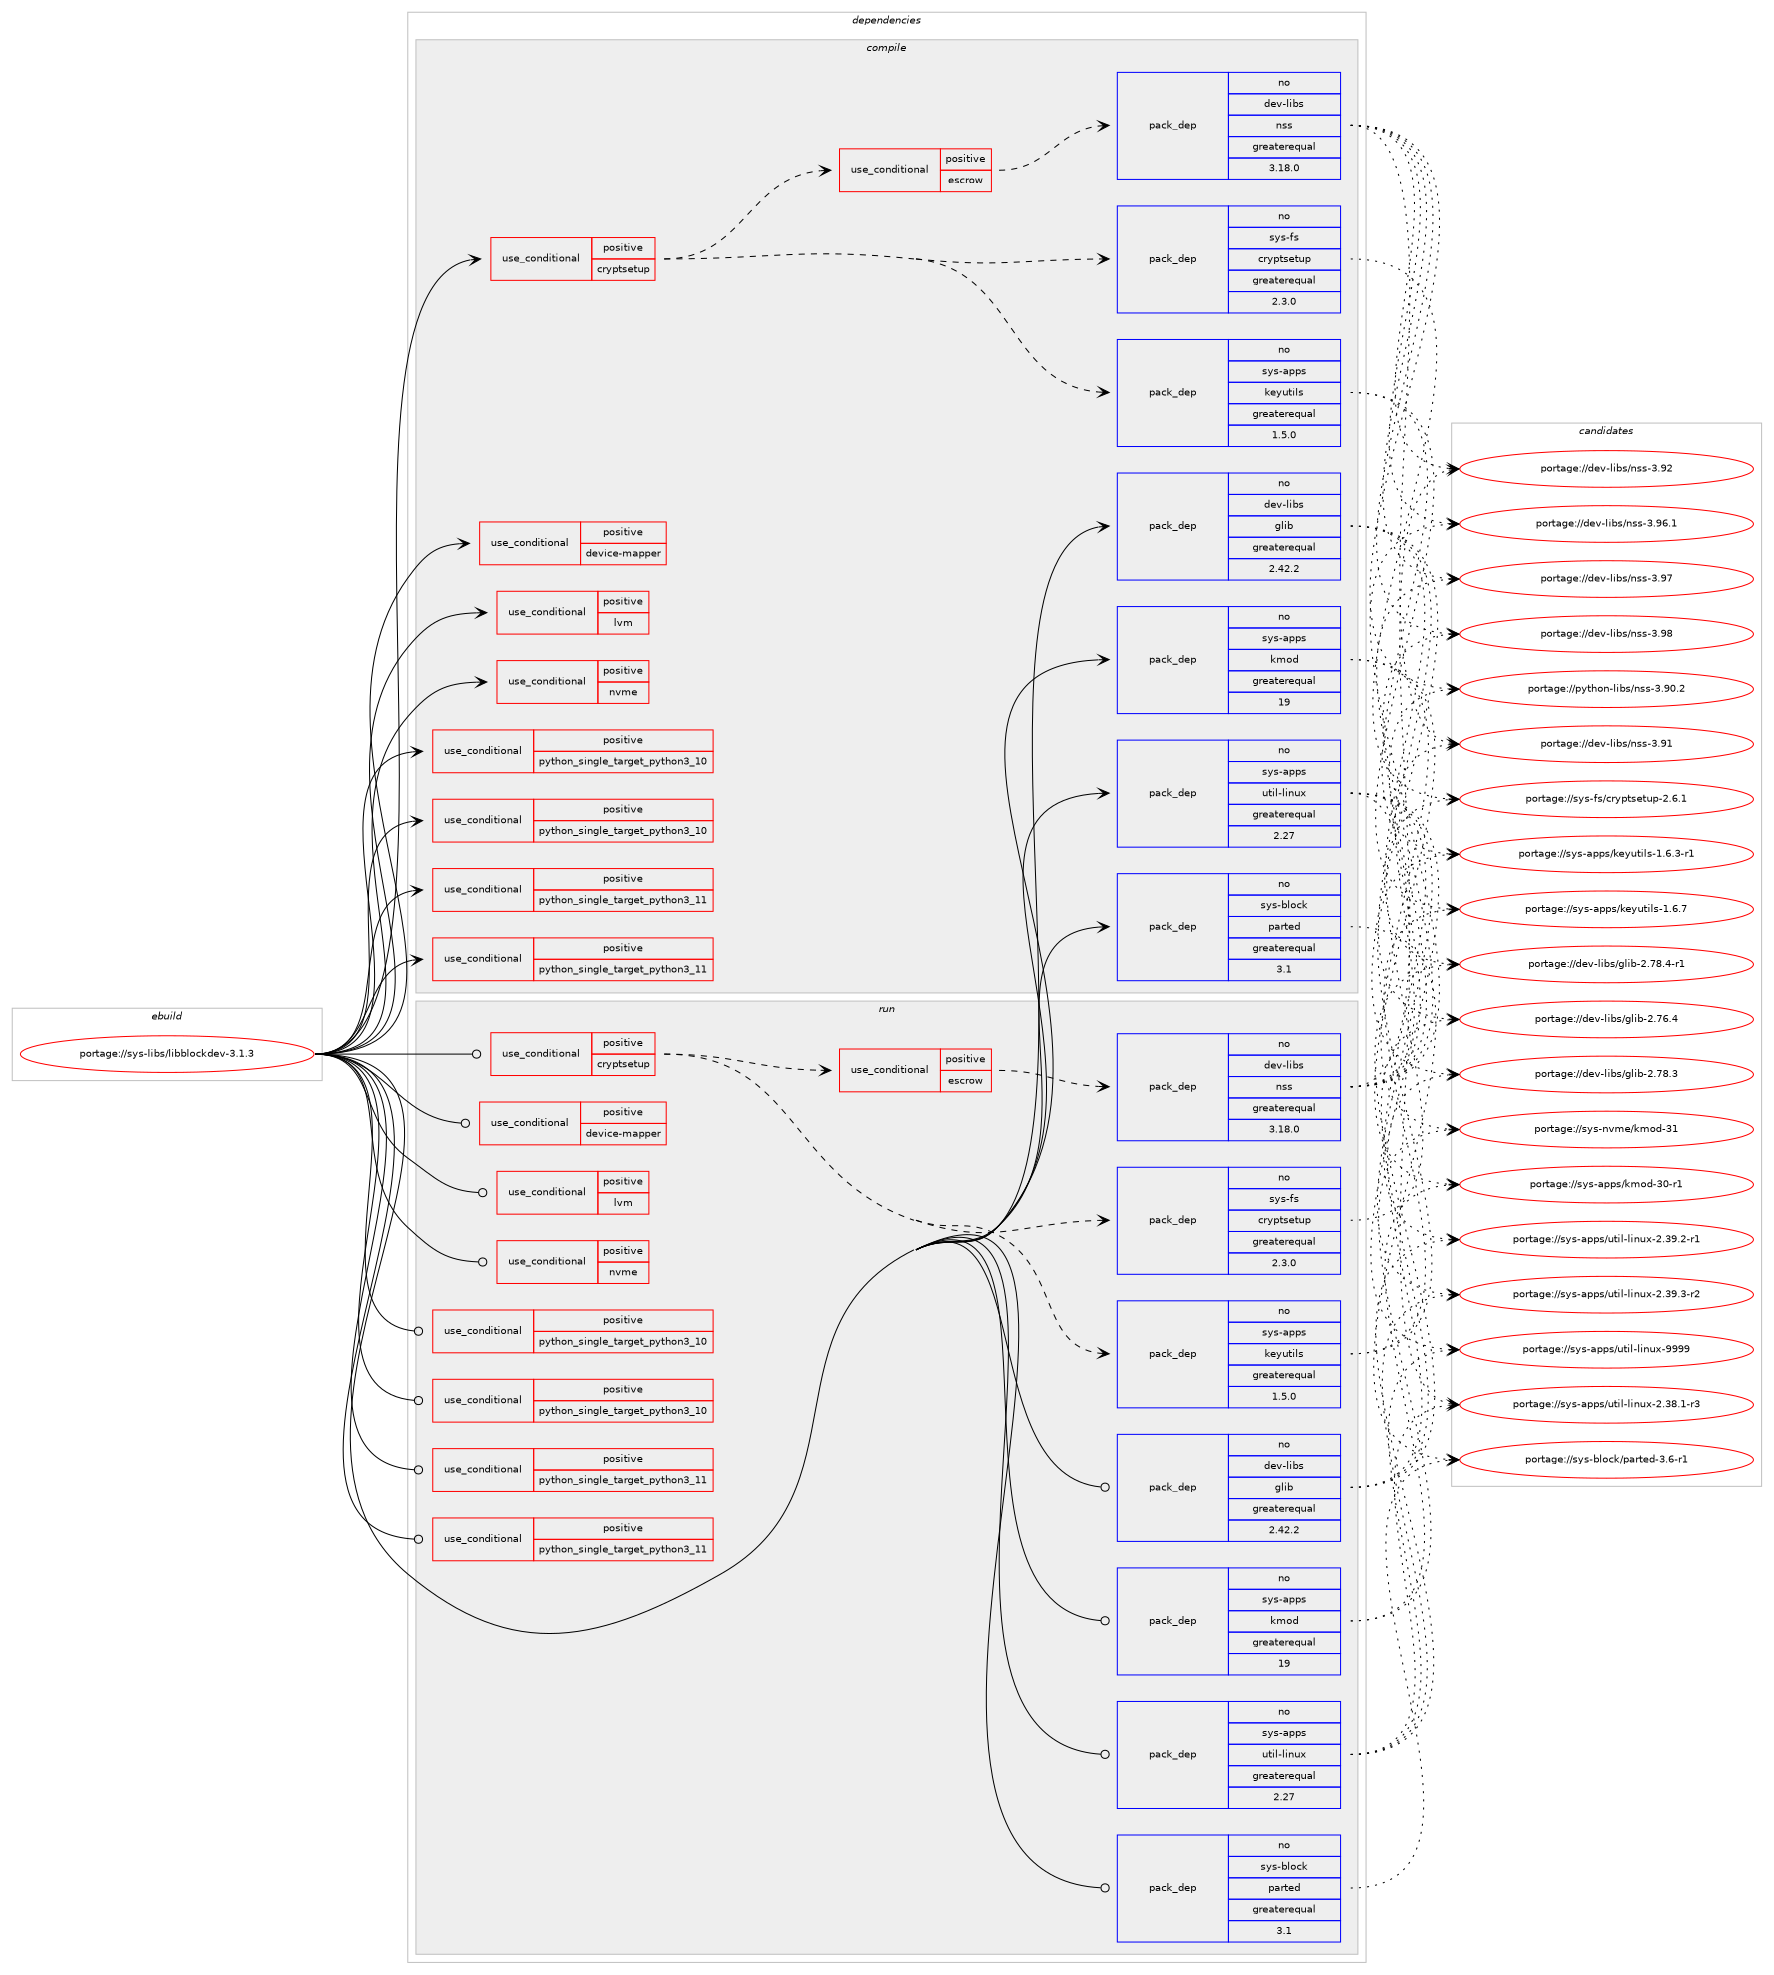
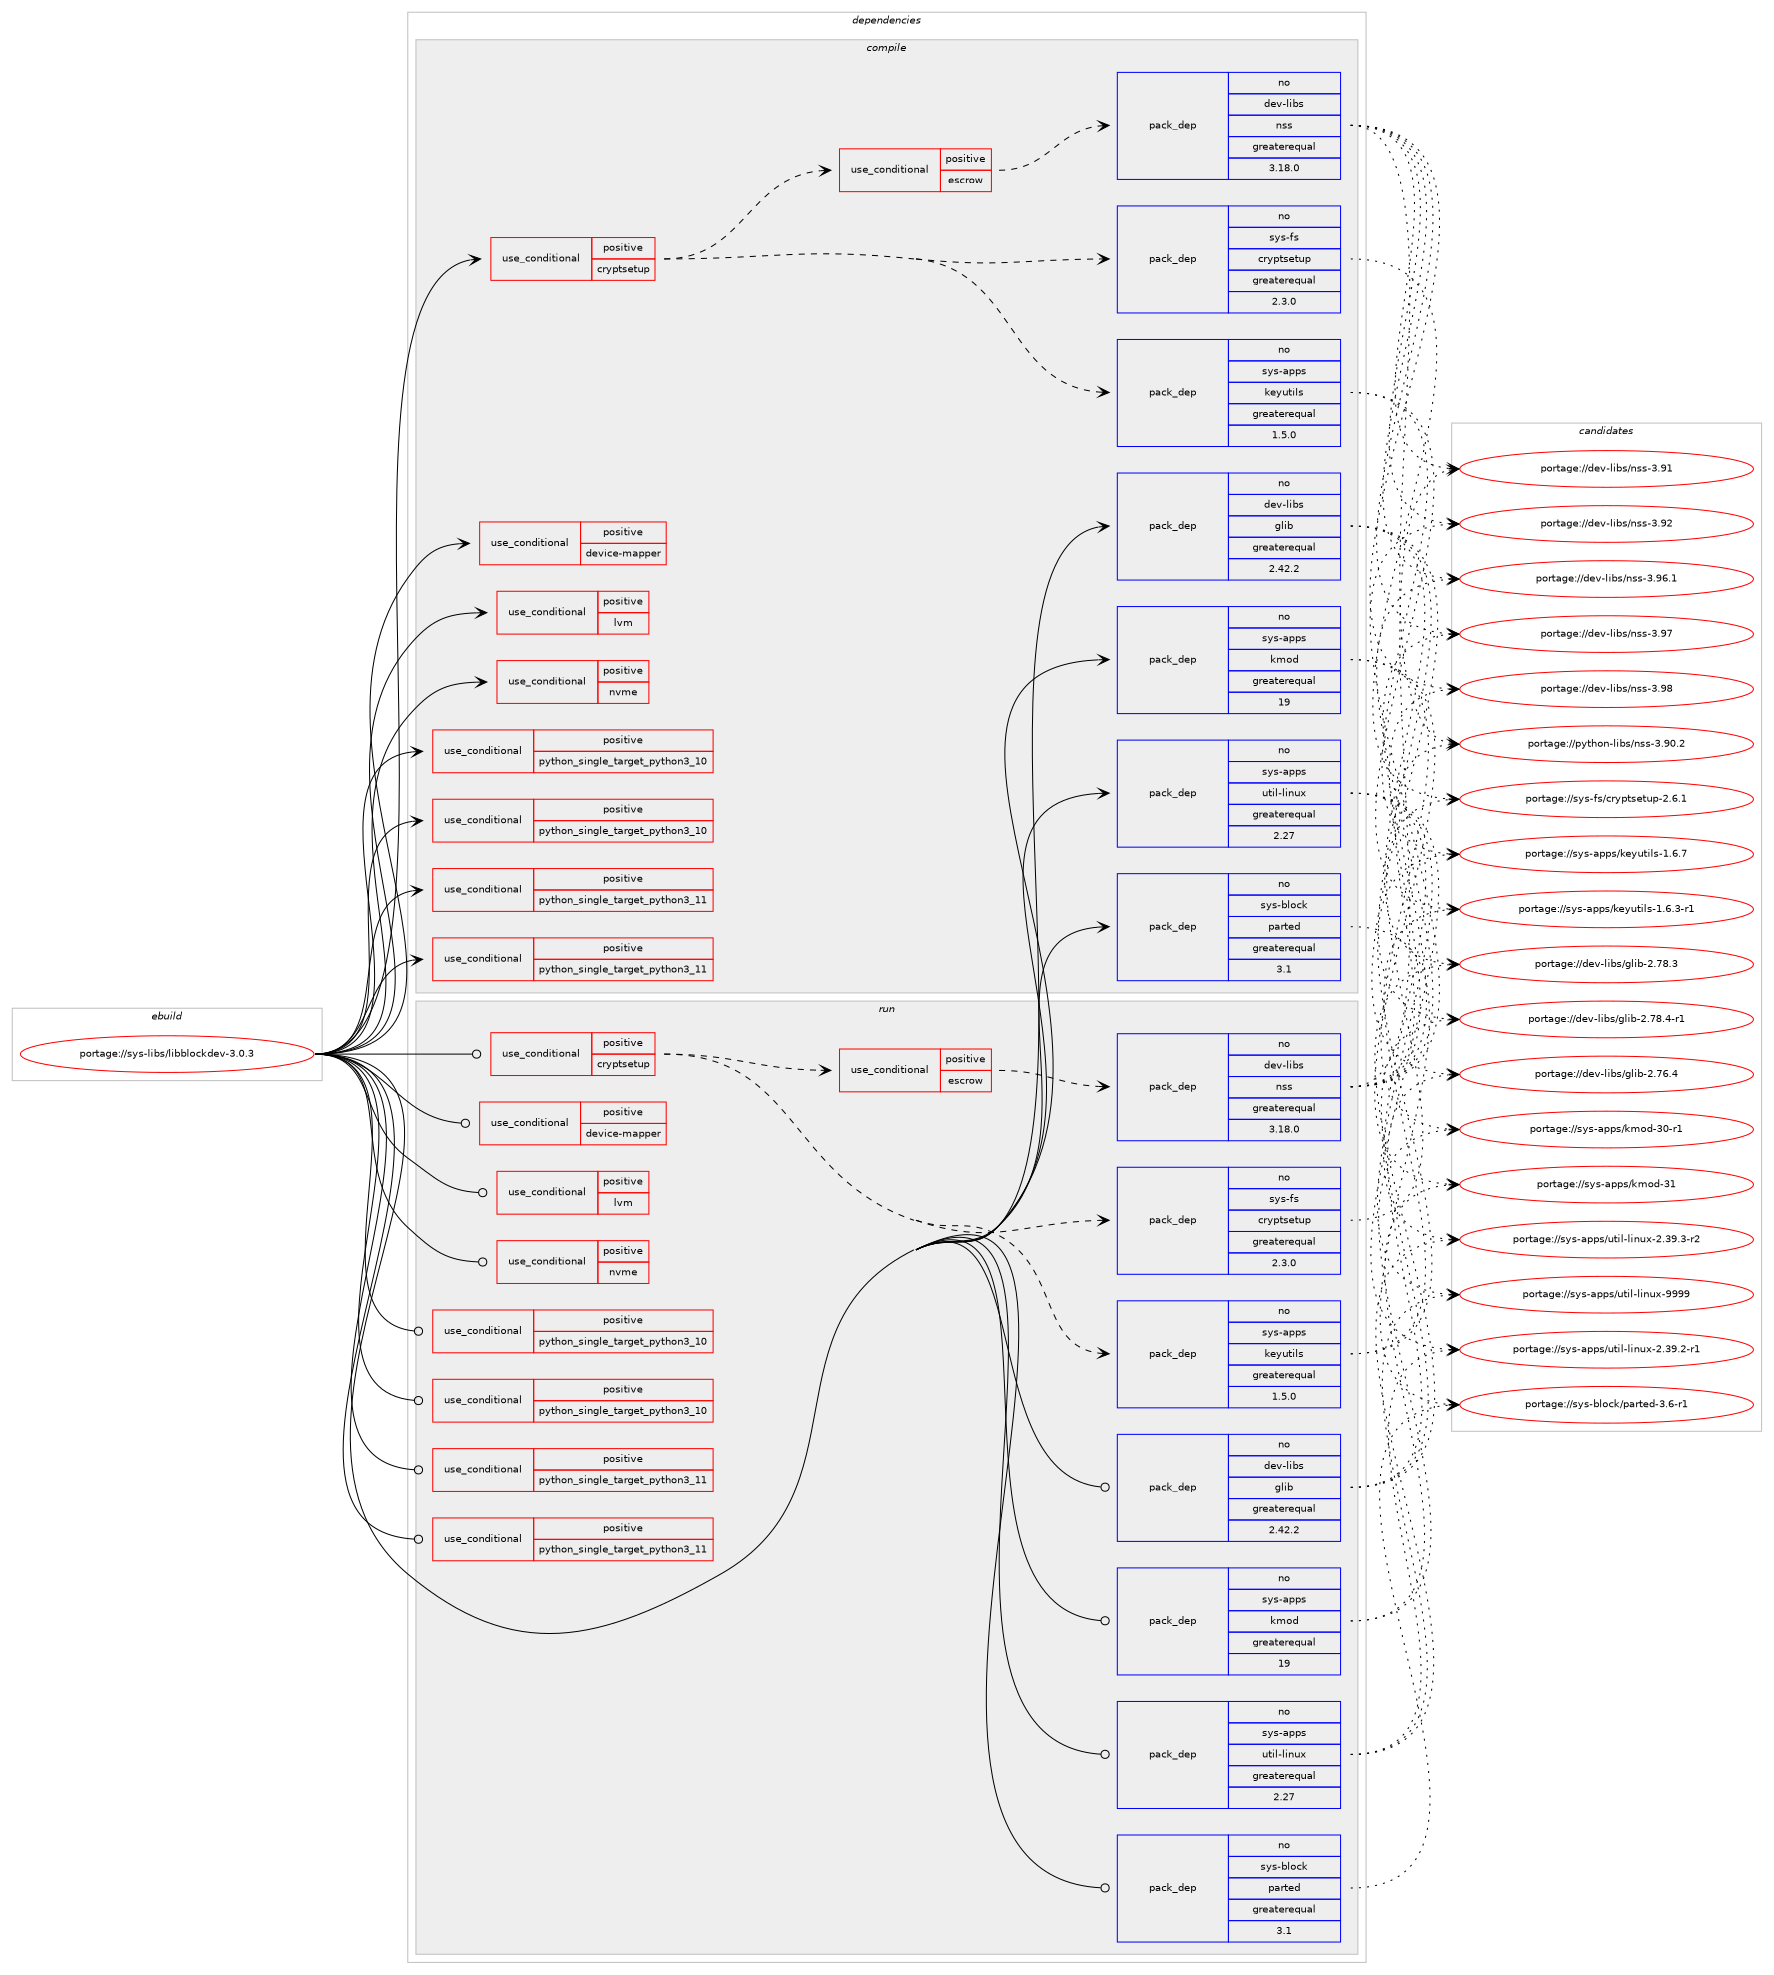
(167, 1054) -> (167, 1054)
(1607, 1130) -> (1607, 1185)
(1607, 1405) -> none
